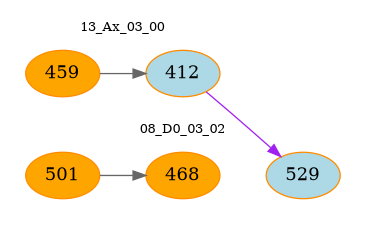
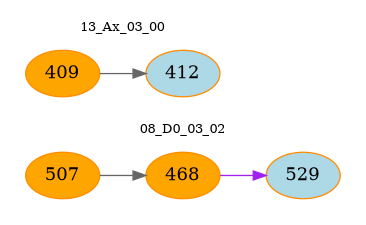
(63, 74) -> (63, 74)
(245, 125) -> (237, 175)
(63, 175) -> (63, 175)
